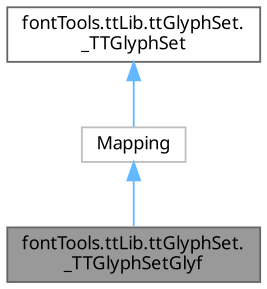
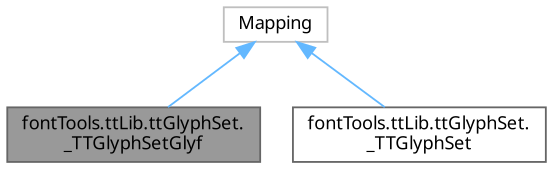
(134, 104) -> (348, 80)
